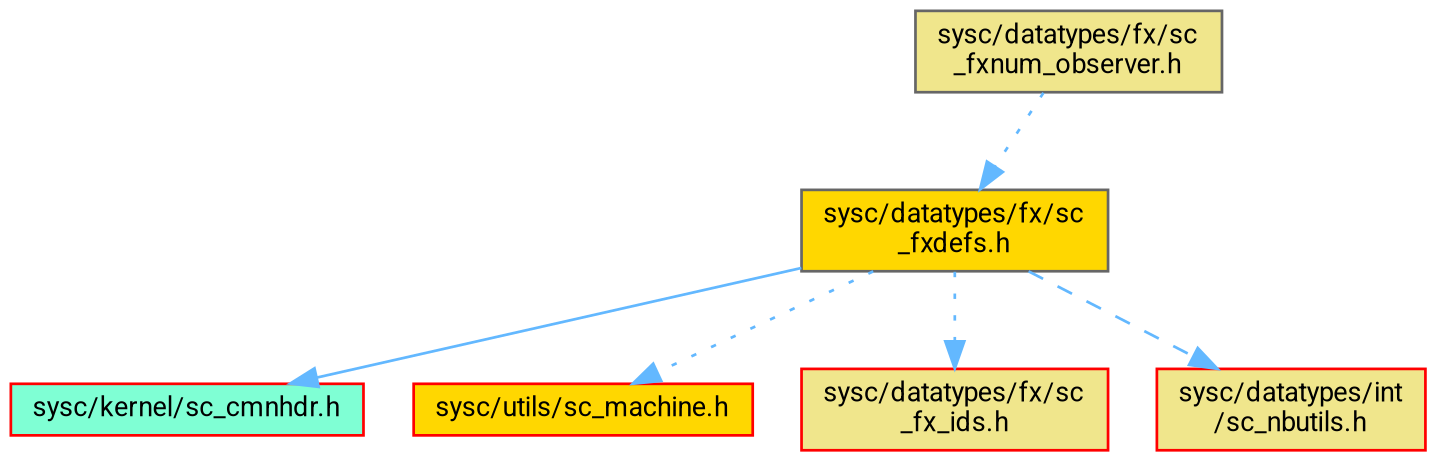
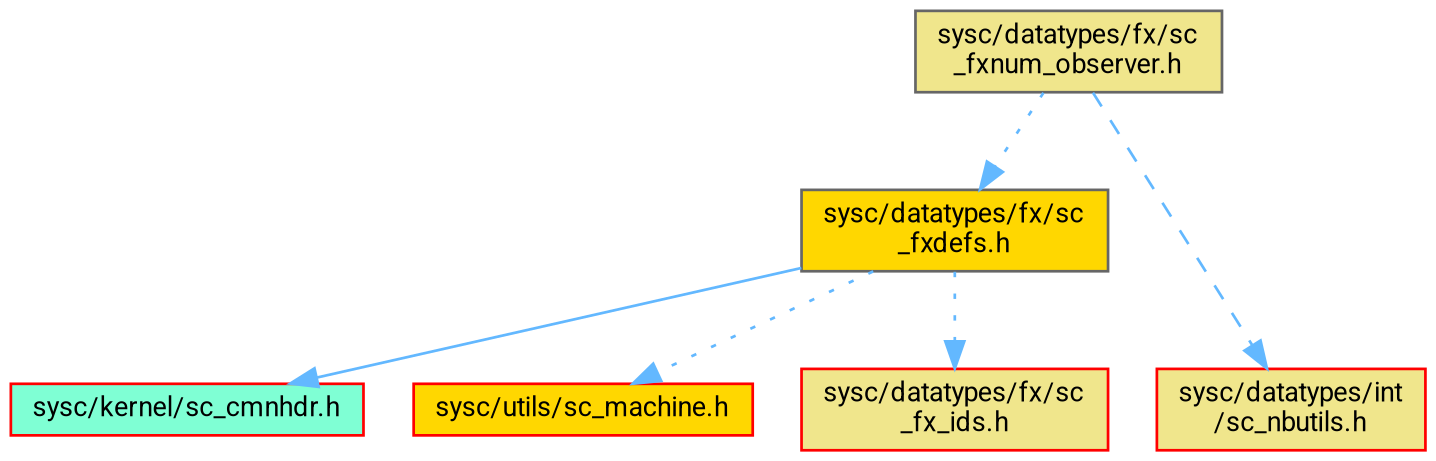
(1111, 314) -> (1172, 219)
